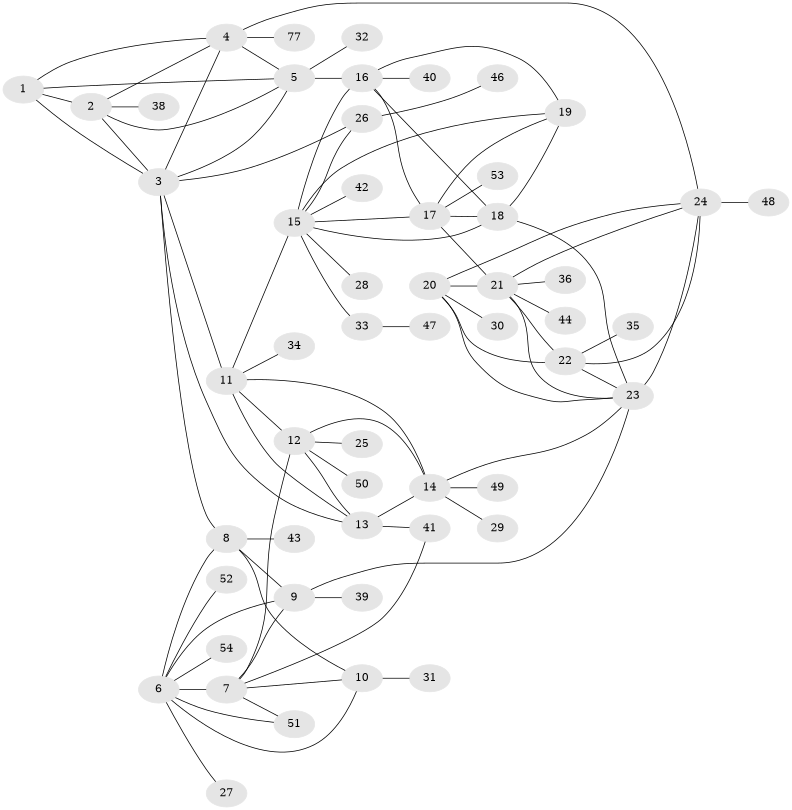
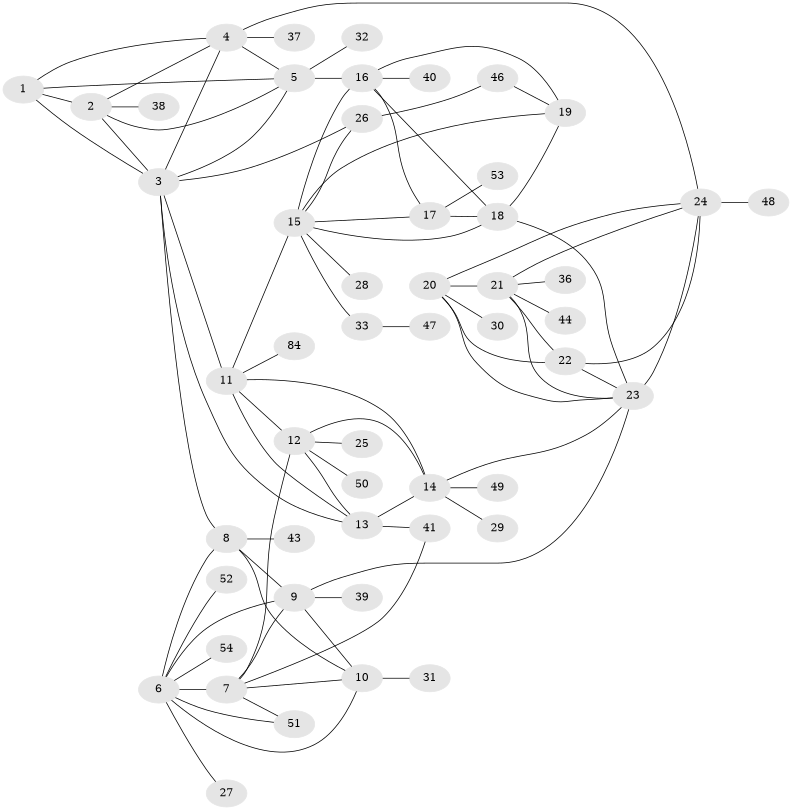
(294, 38) -> (294, 38)
(484, 151) -> (532, 96)
(362, 188) -> none
(464, 251) -> none
(633, 327) -> none
(294, 346) -> (294, 346)
none -> (328, 638)
